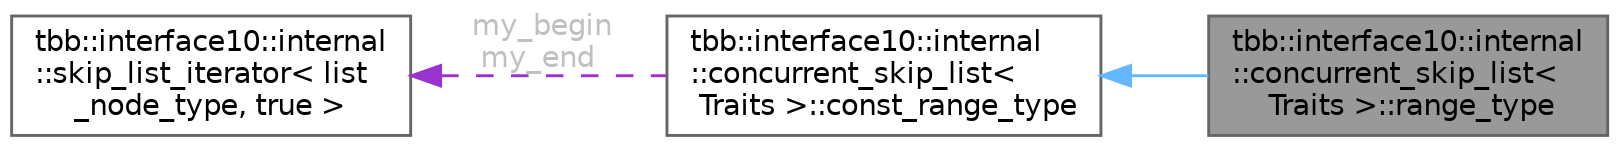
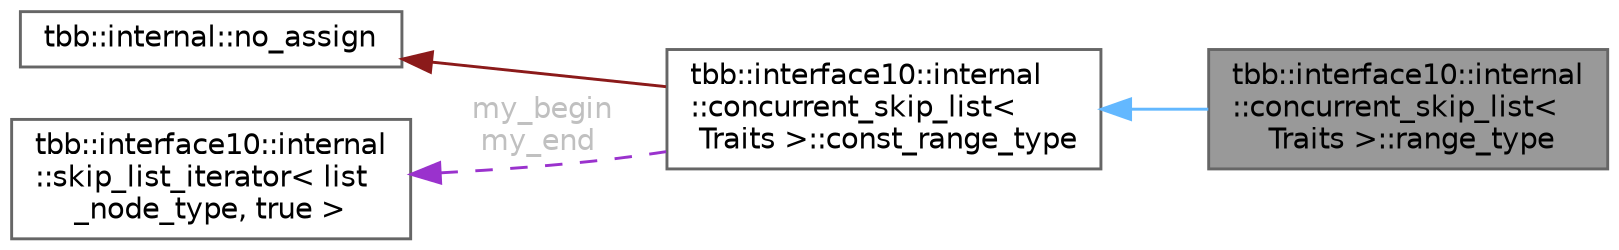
none -> (211, 39)
